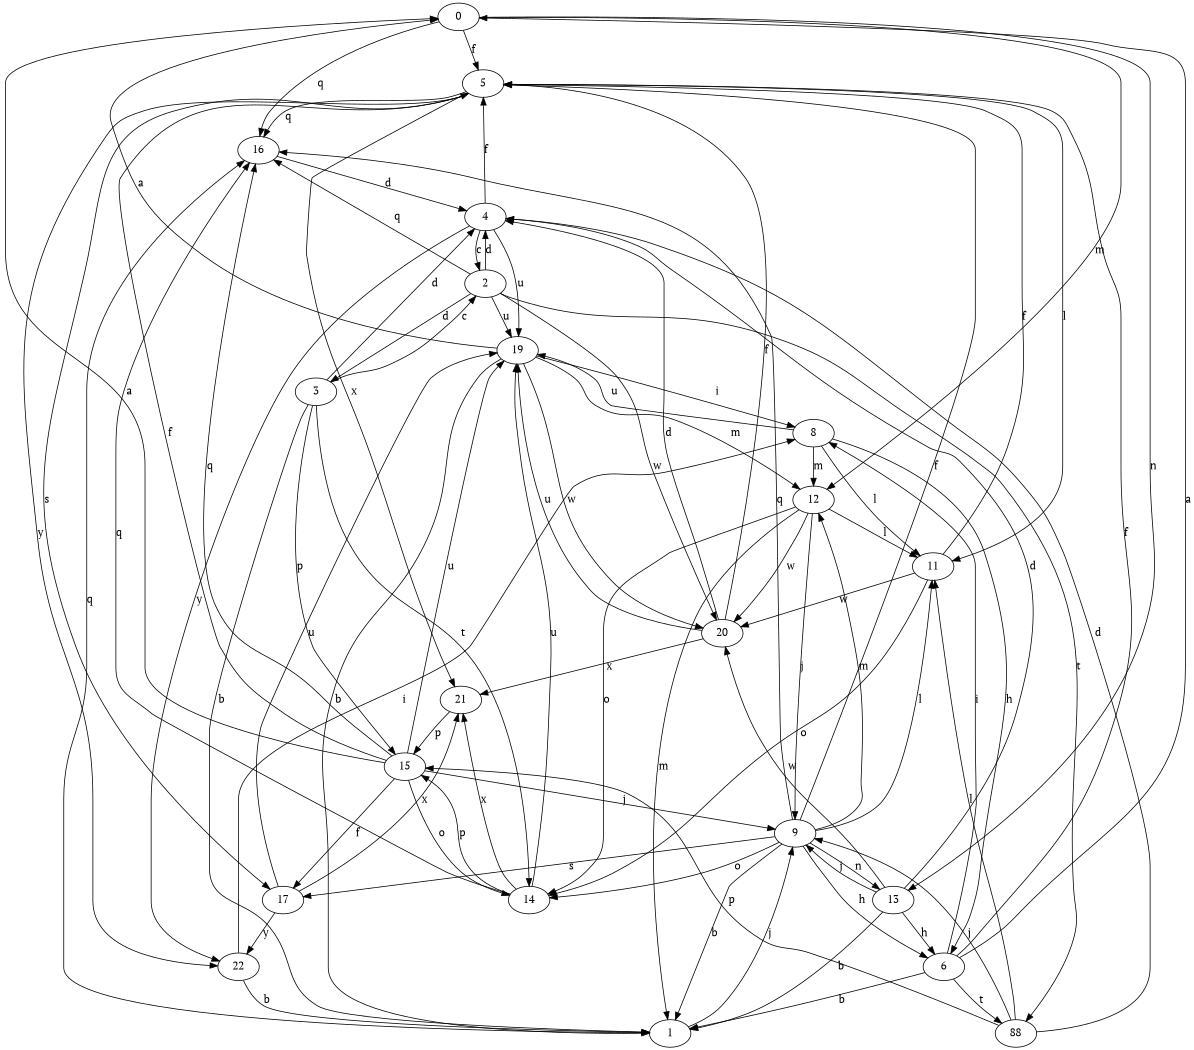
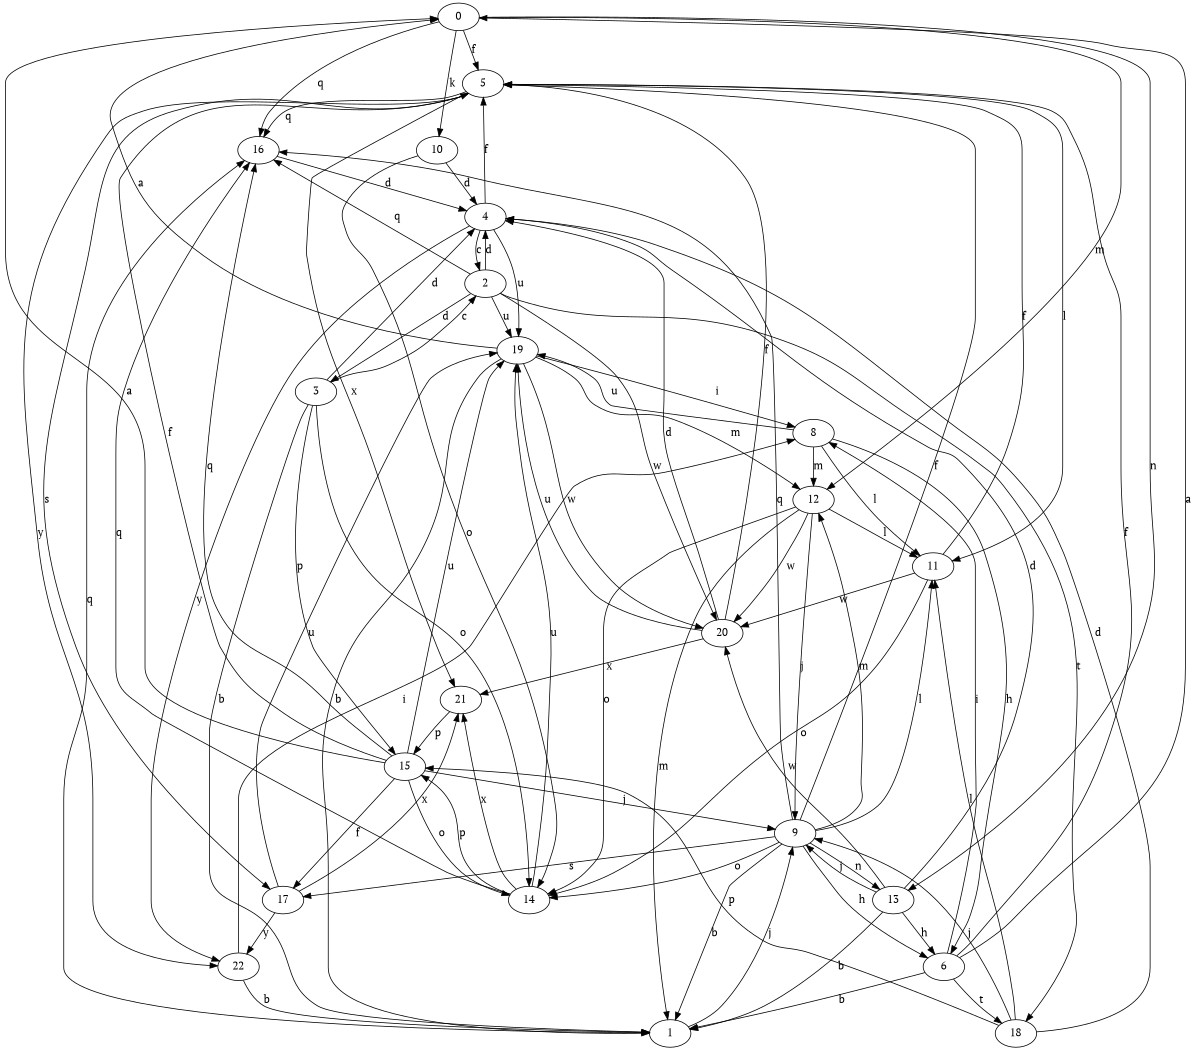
none -> (437, 150)
(463, 633) -> (463, 633)
(1016, 1033) -> (1016, 1033)
